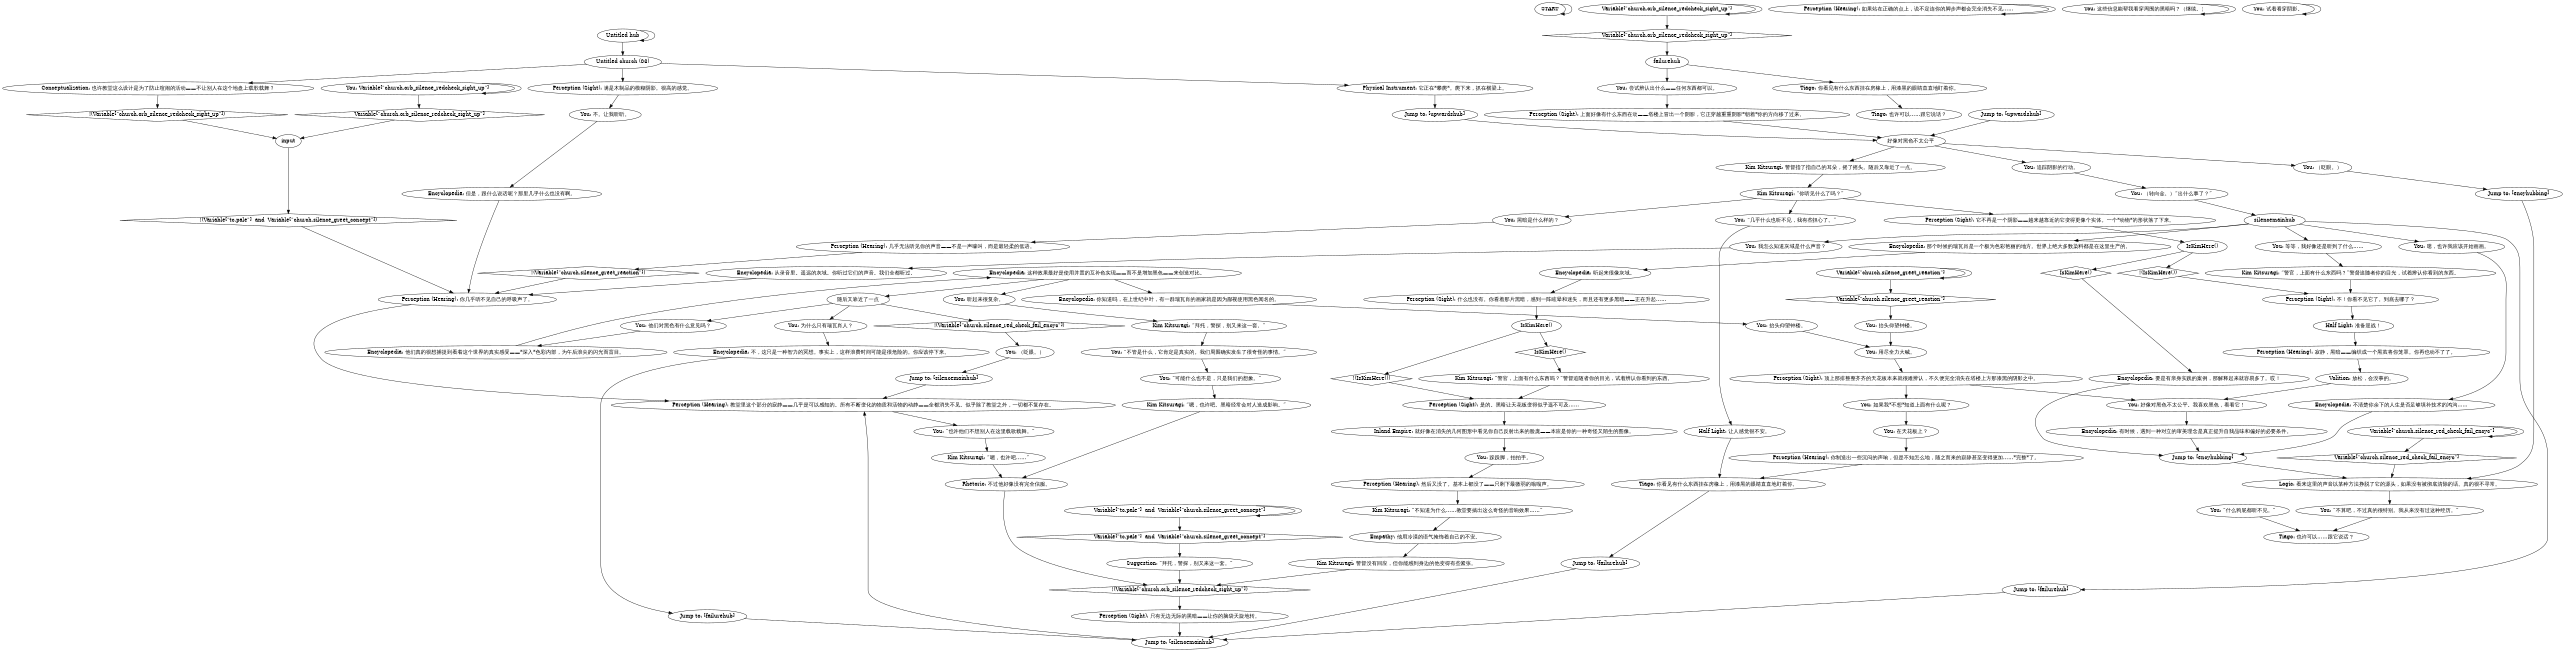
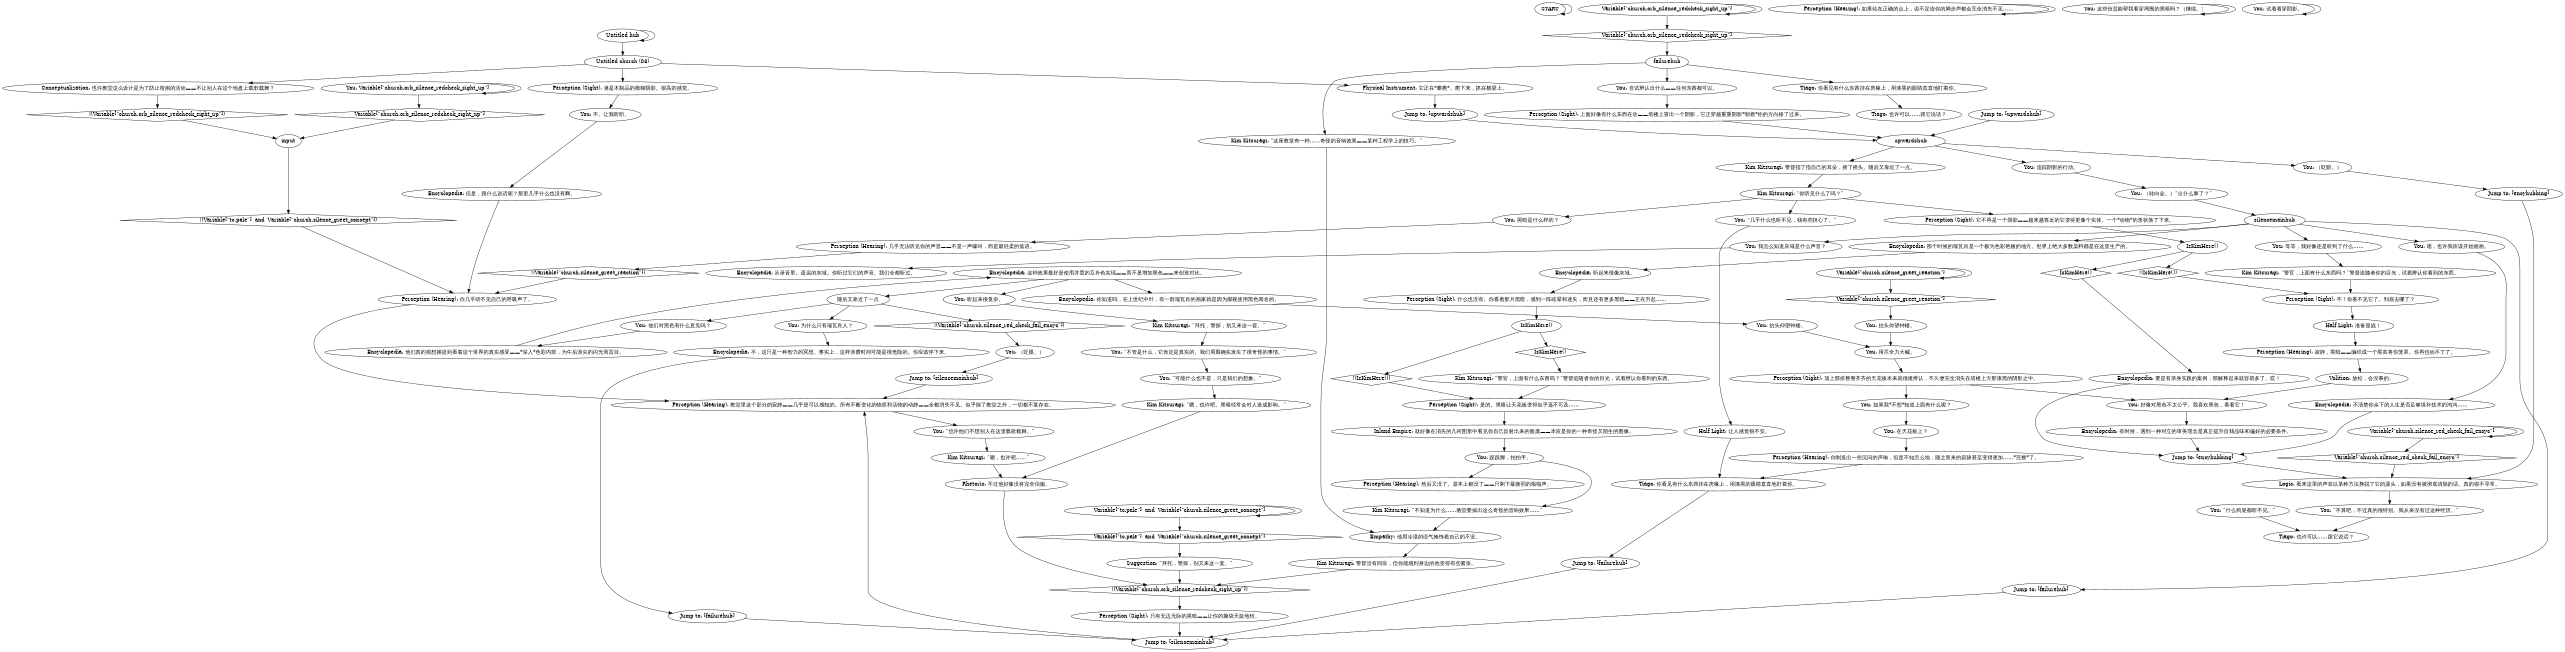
none -> (1327, 141)
(1911, 141) -> (1911, 141)
(644, 287) -> none
(1458, 496) -> (1591, 480)
